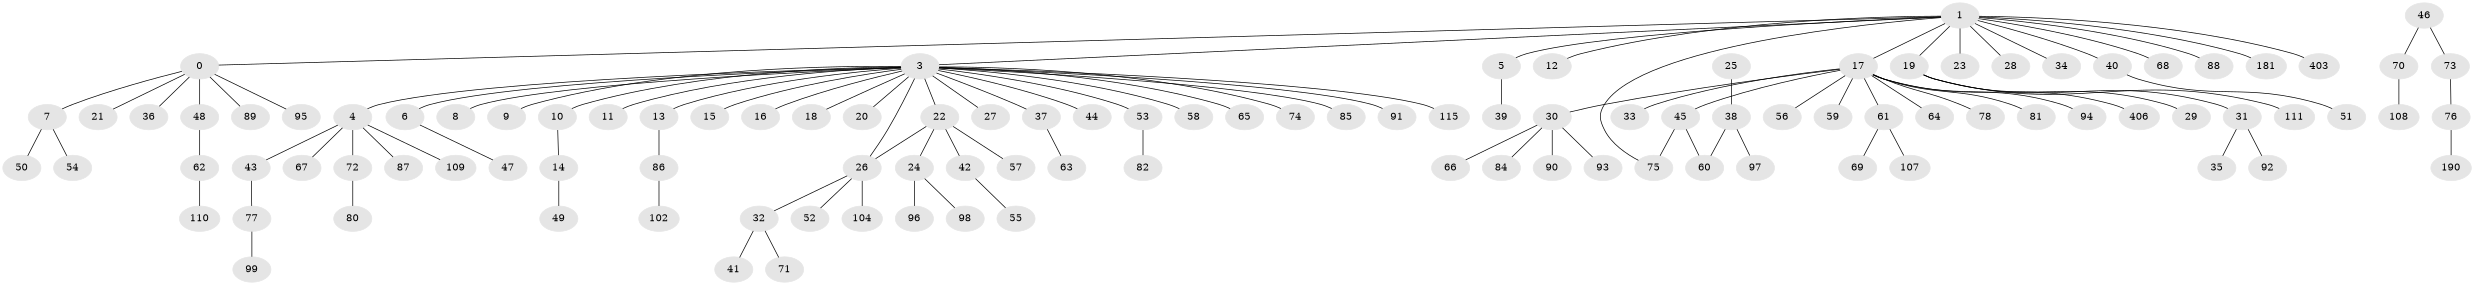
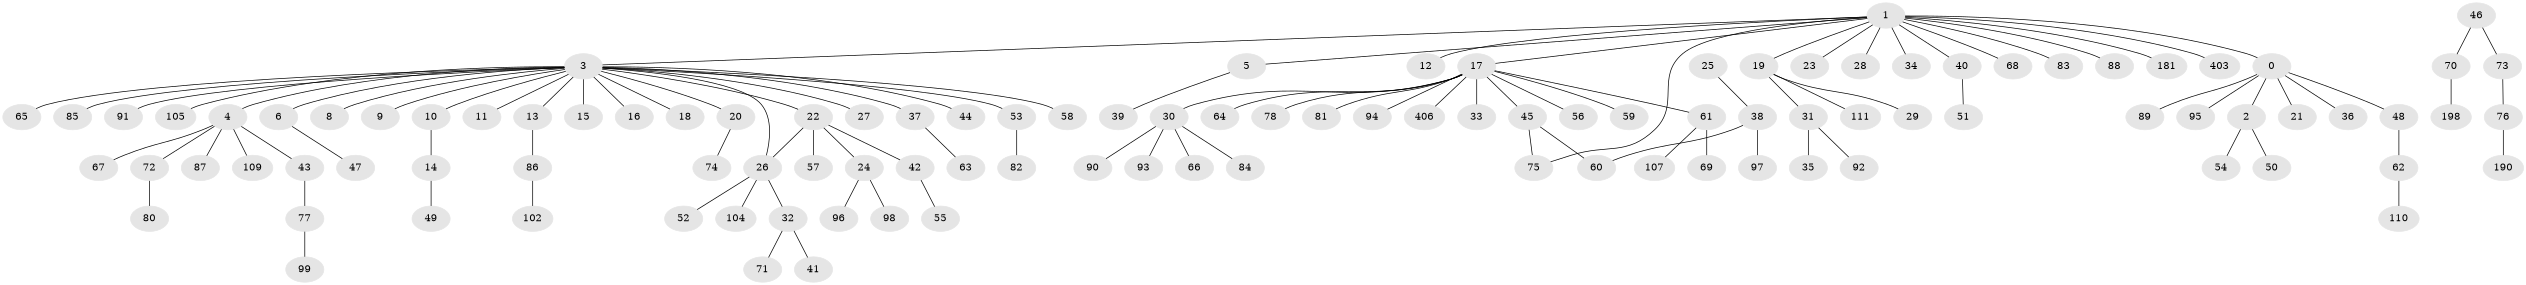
none -> (2064, 66)
(1112, 76) -> (724, 142)
(47, 117) -> (2246, 117)
(1449, 117) -> (176, 117)
(2399, 117) -> (2451, 117)
